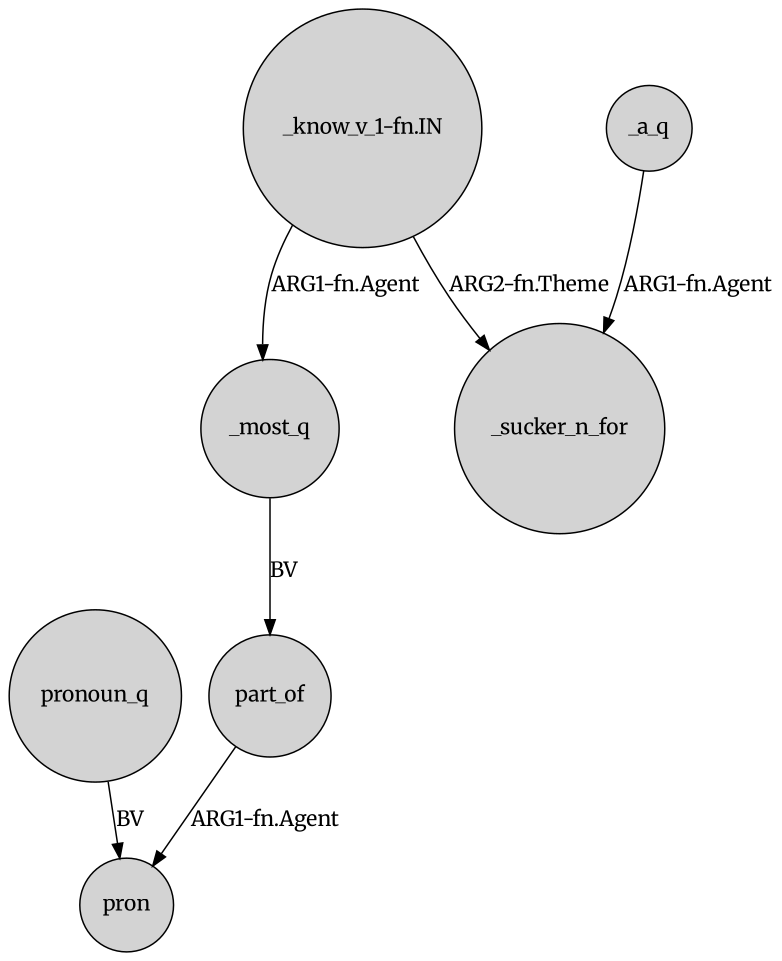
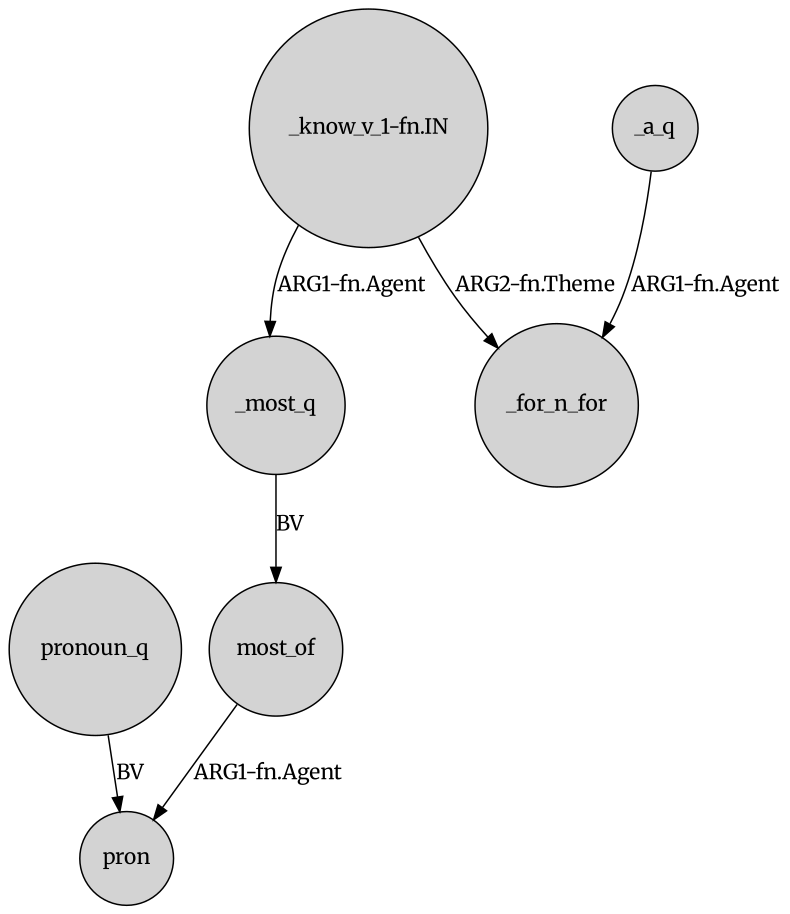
(560, 429) -> (557, 405)
(270, 696) -> (276, 649)
